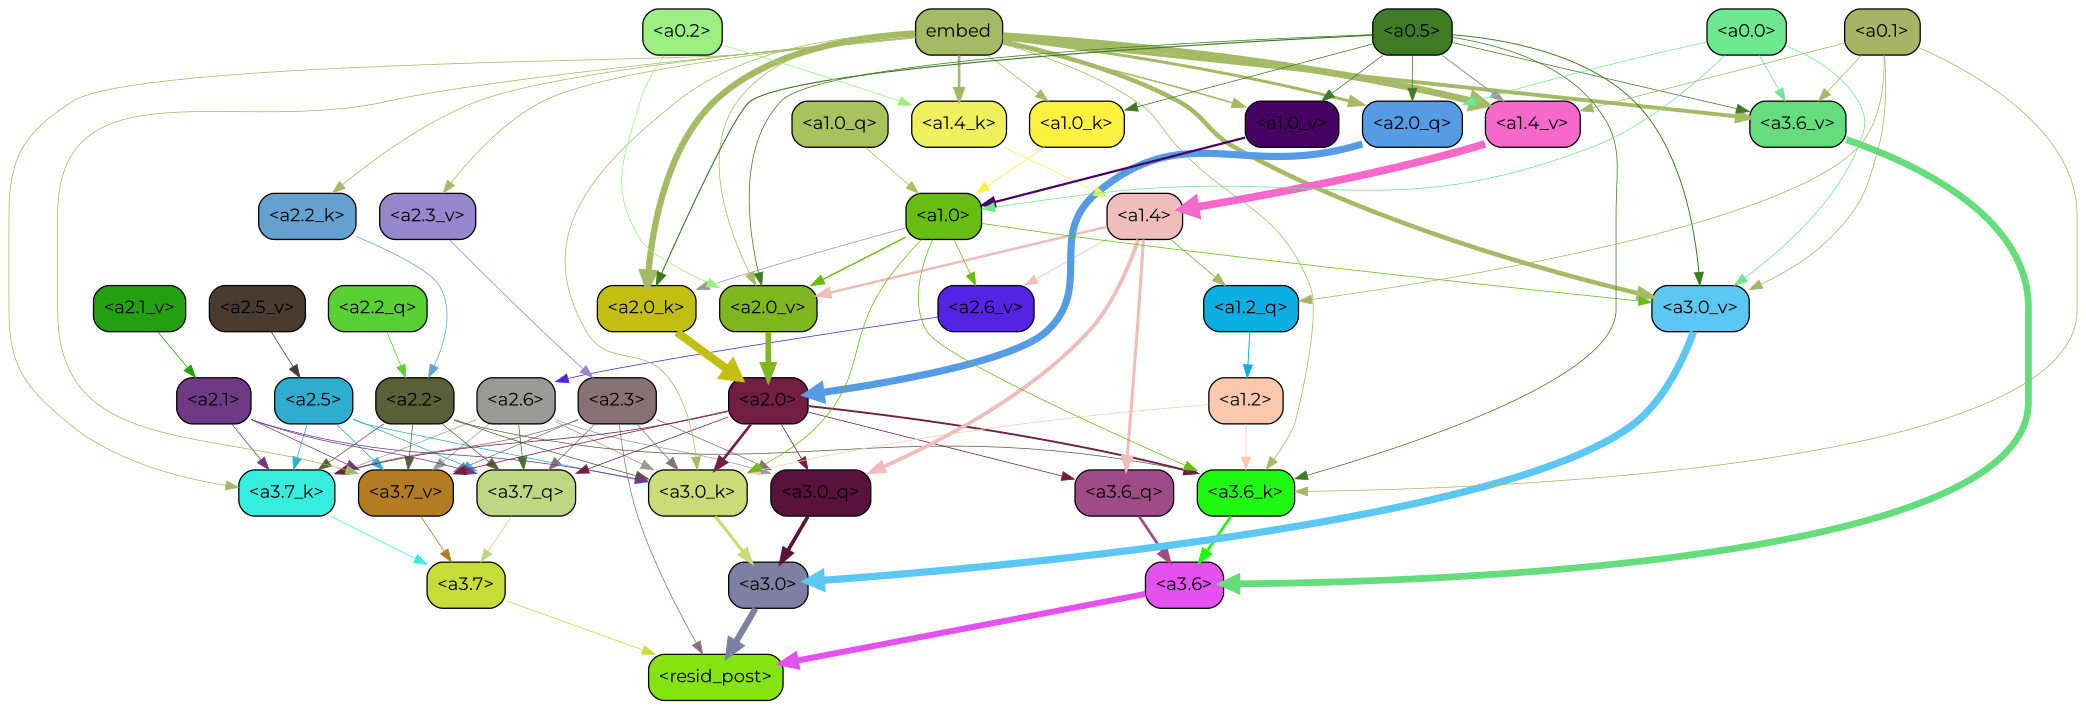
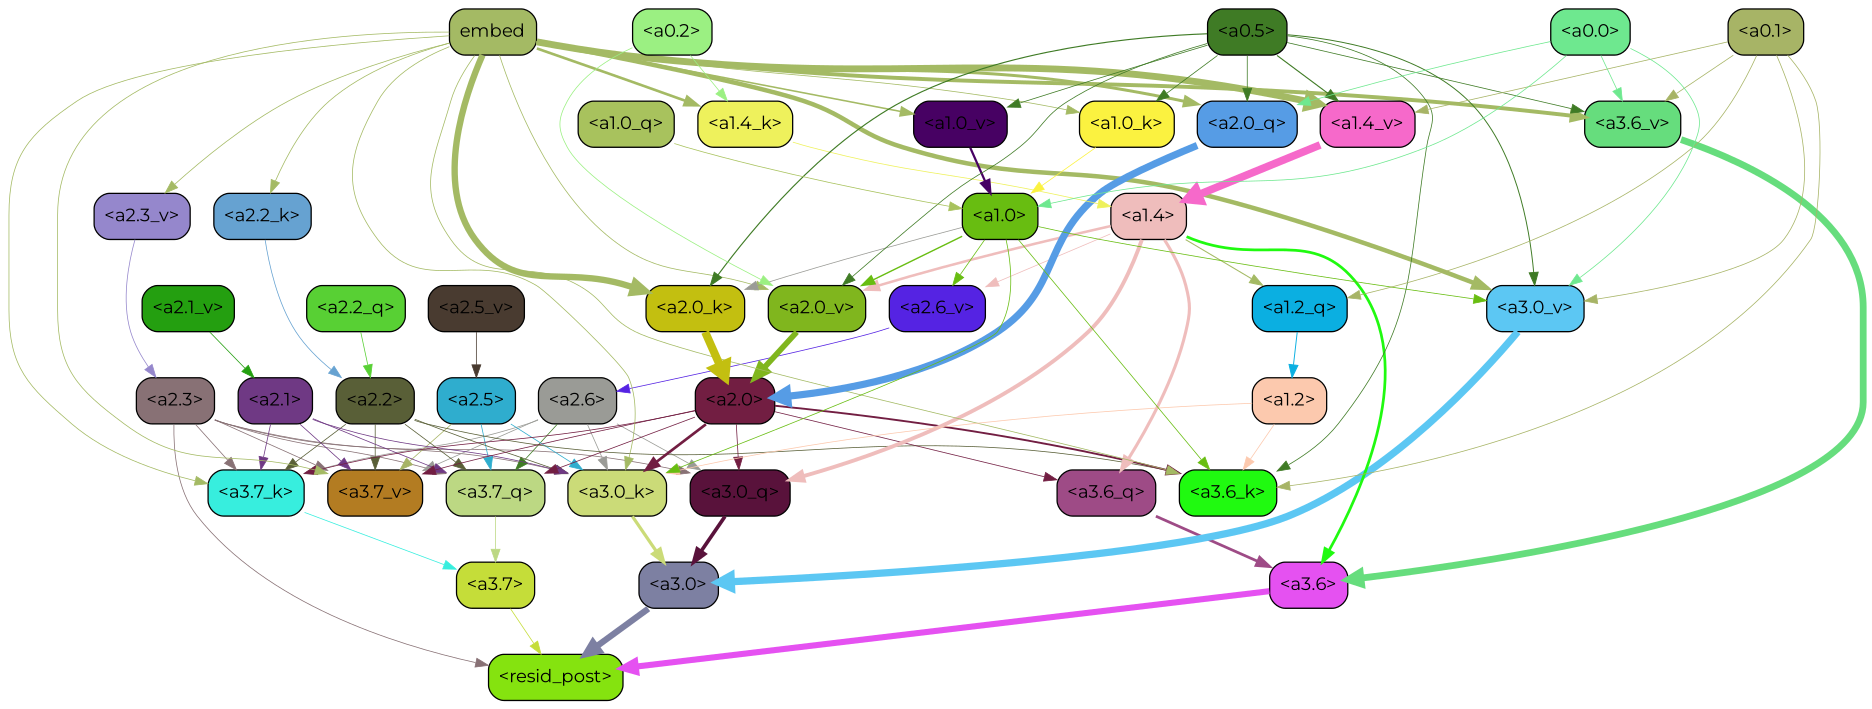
(1468, 74) -> (1302, 74)
(348, 435) -> (437, 437)
(302, 441) -> none
(1222, 530) -> (1379, 328)
(433, 534) -> none
